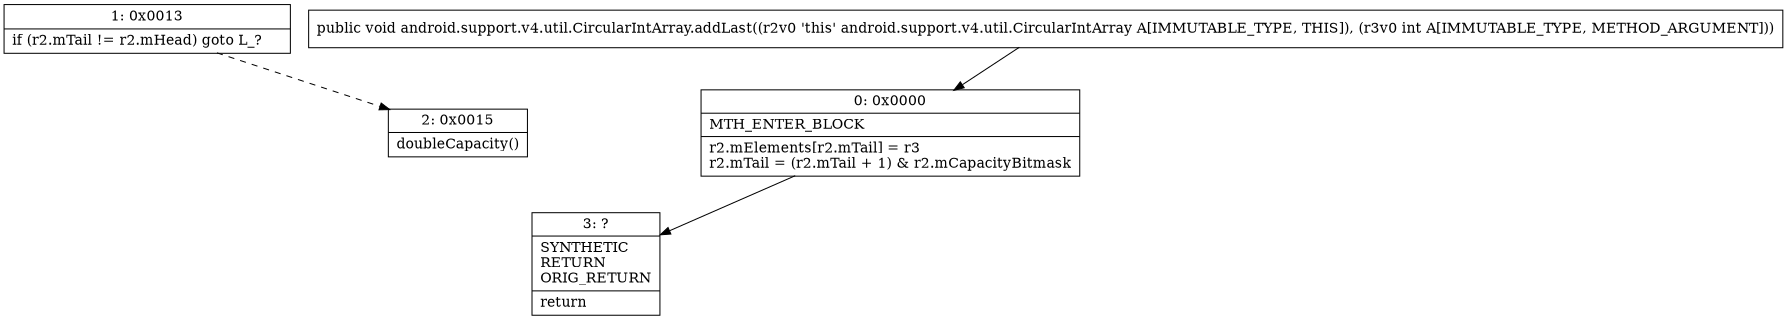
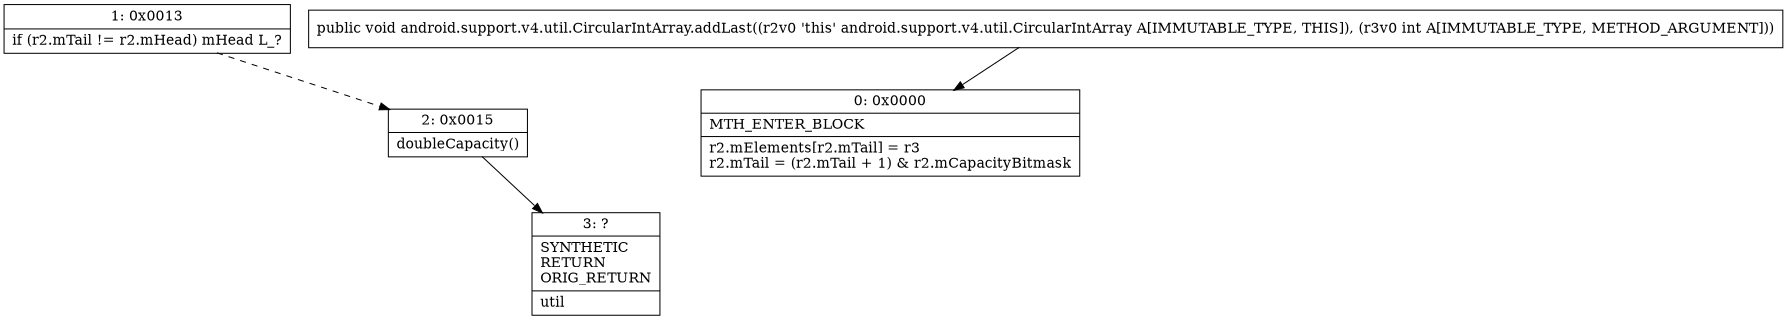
(138, 41) -> (147, 41)
(732, 203) -> (508, 181)
(563, 303) -> (553, 303)
